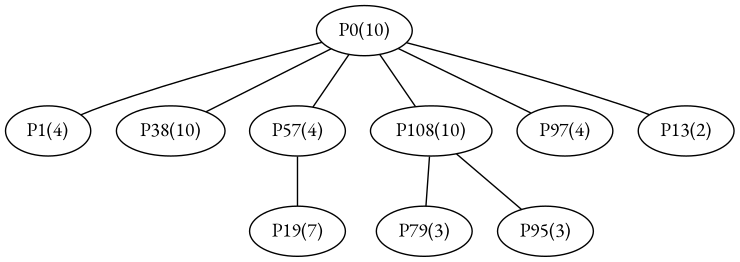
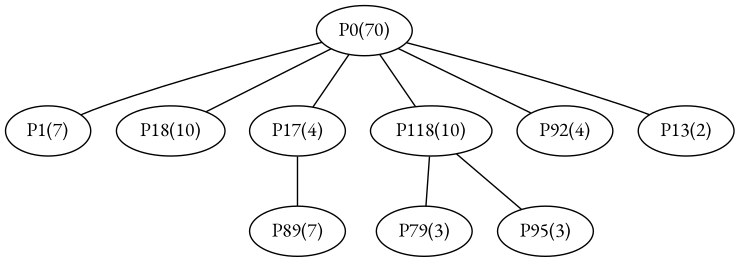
(364, 31) -> (364, 31)
(48, 131) -> (48, 131)
(171, 131) -> (171, 131)
(297, 131) -> (297, 131)
(431, 131) -> (431, 131)
(565, 131) -> (565, 131)
(297, 231) -> (297, 231)
